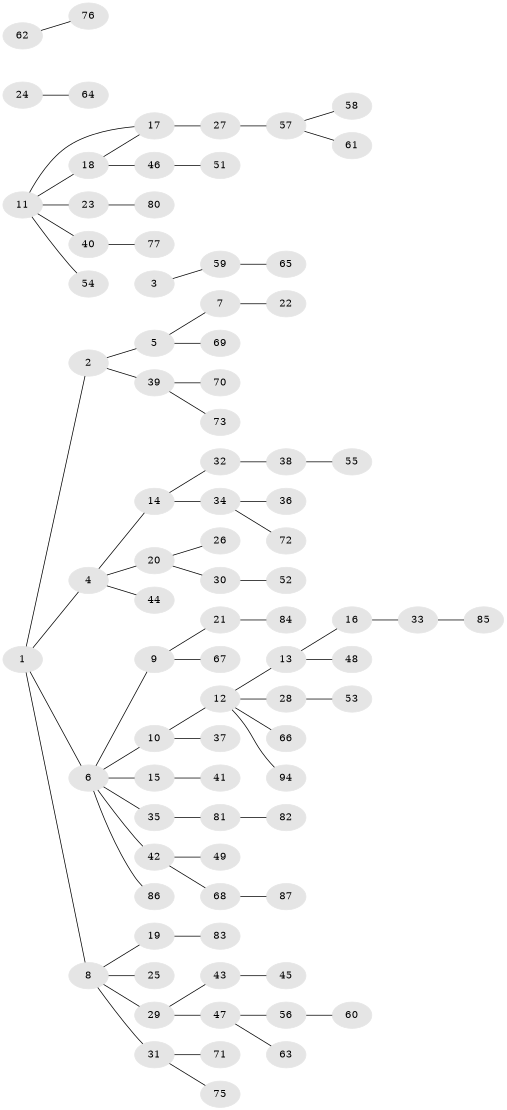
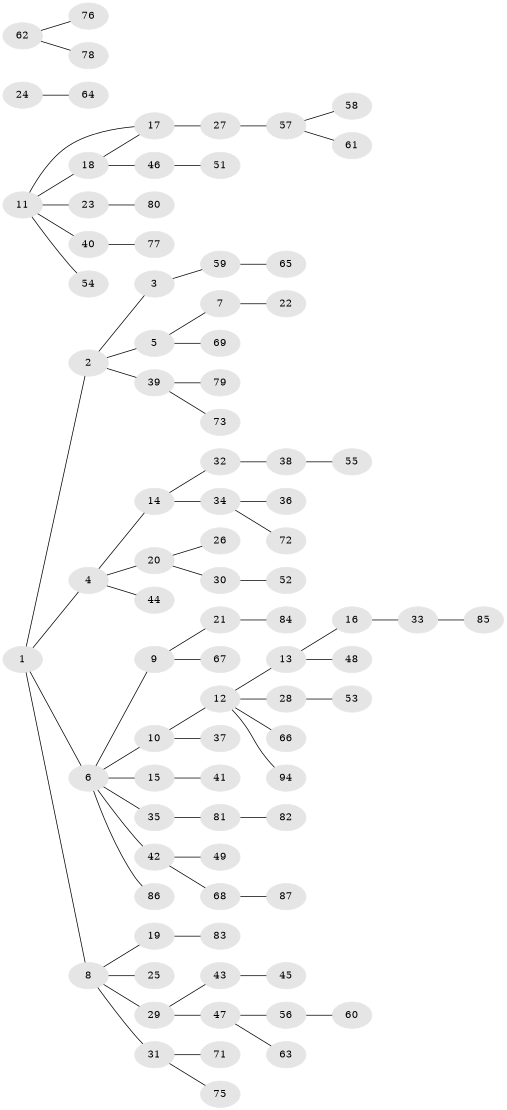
none -> (89, 56)
none -> (122, 323)
(220, 383) -> (220, 383)
